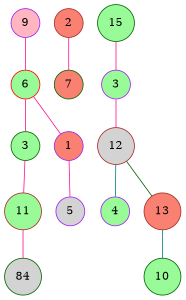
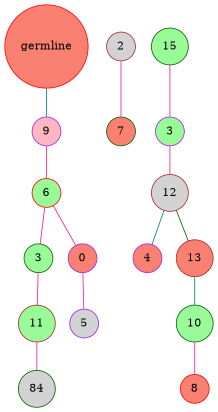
(69, 23) -> (121, 46)
none -> (46, 46)
(69, 146) -> (83, 258)
(115, 211) -> (147, 258)
none -> (195, 389)
